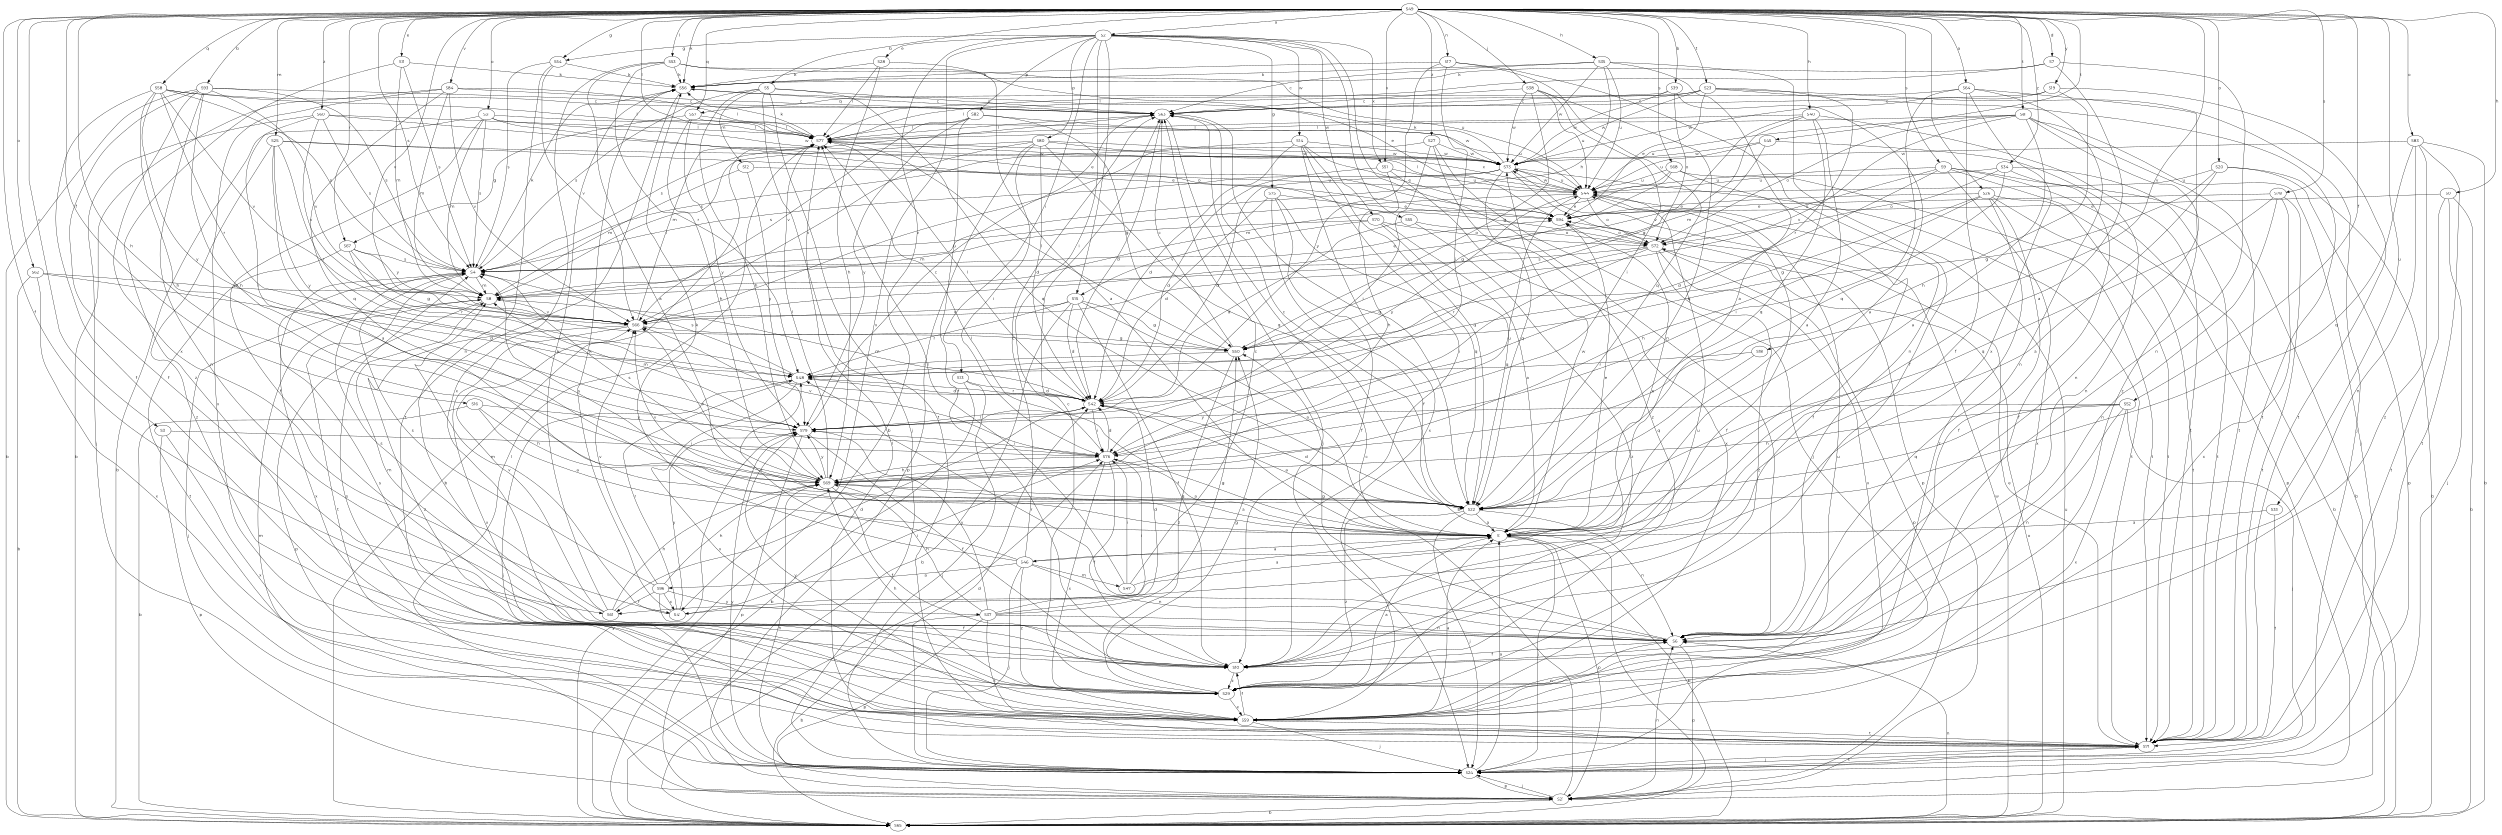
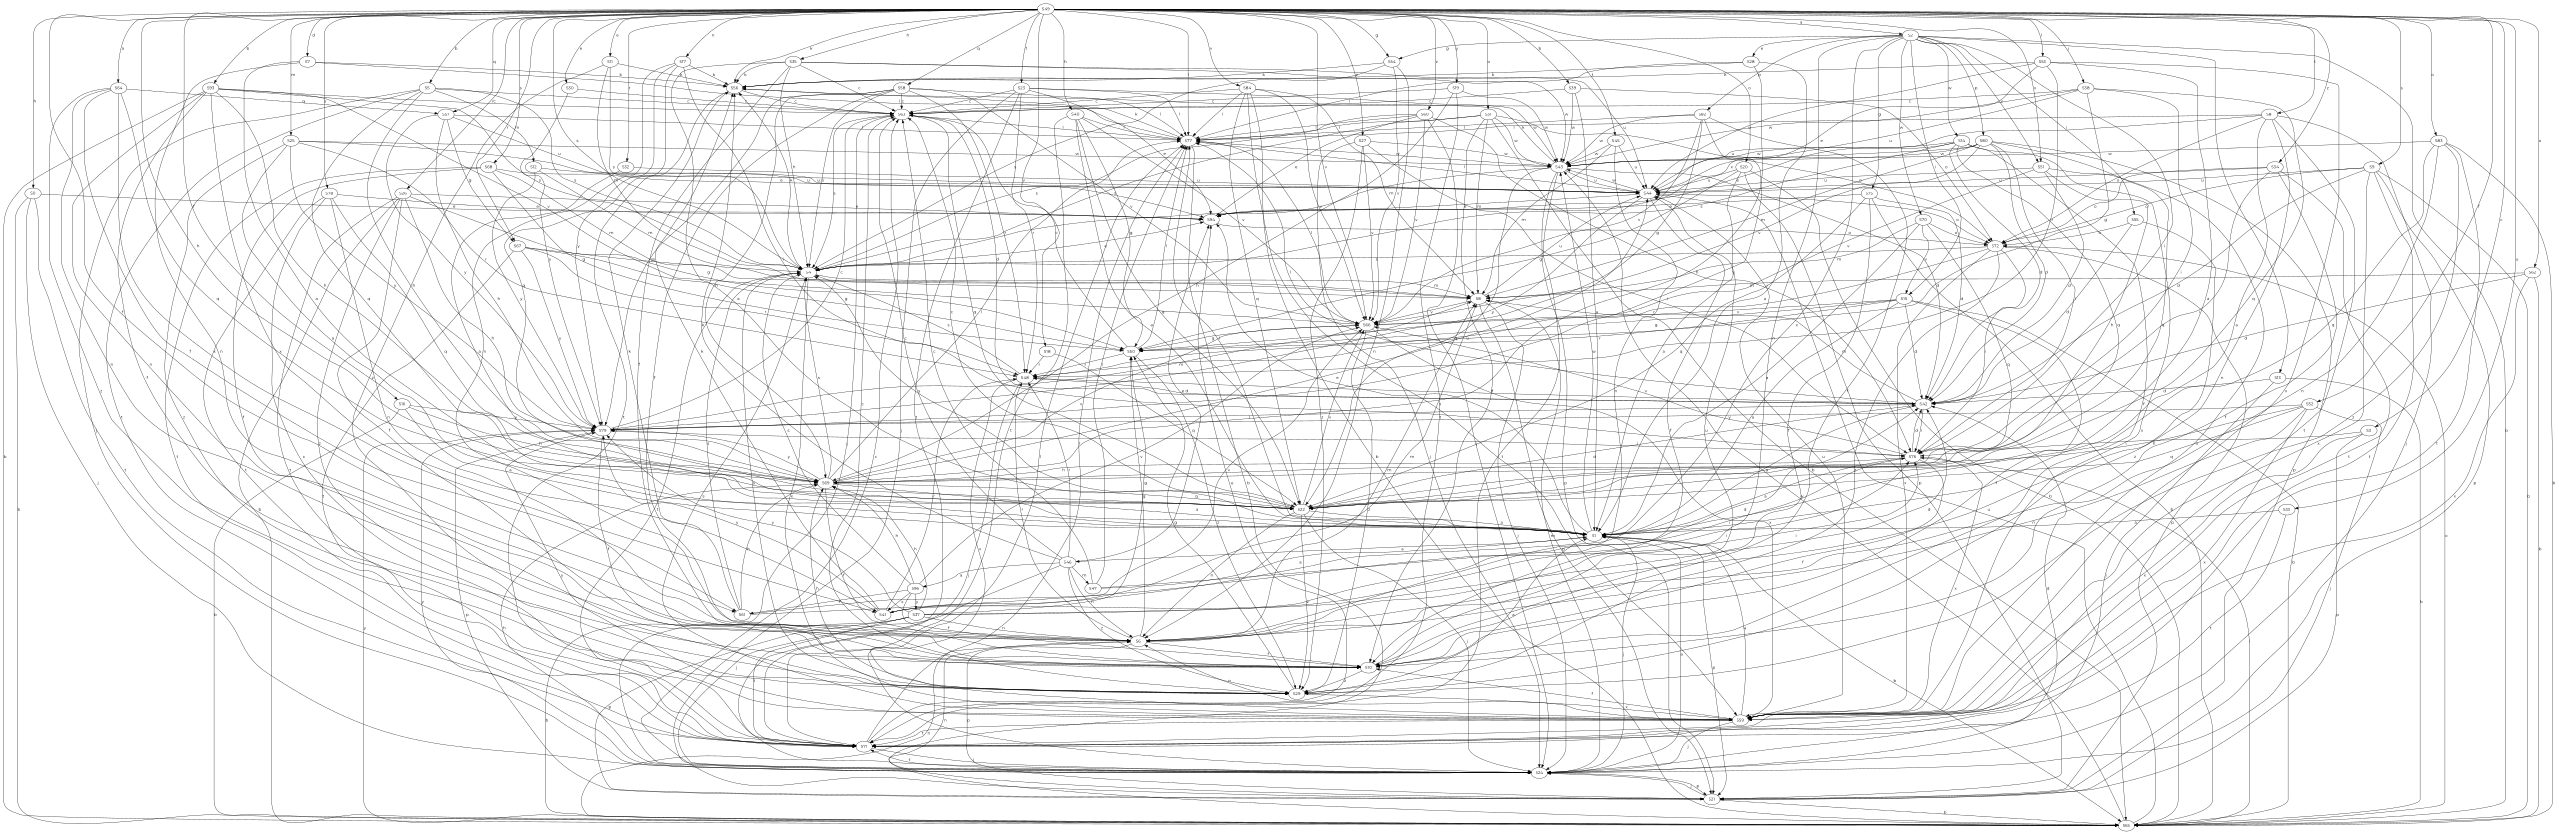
none -> (570, 88)
none -> (626, 167)
(1507, 167) -> (1559, 167)
(1345, 275) -> (1699, 292)
(408, 286) -> (558, 338)
